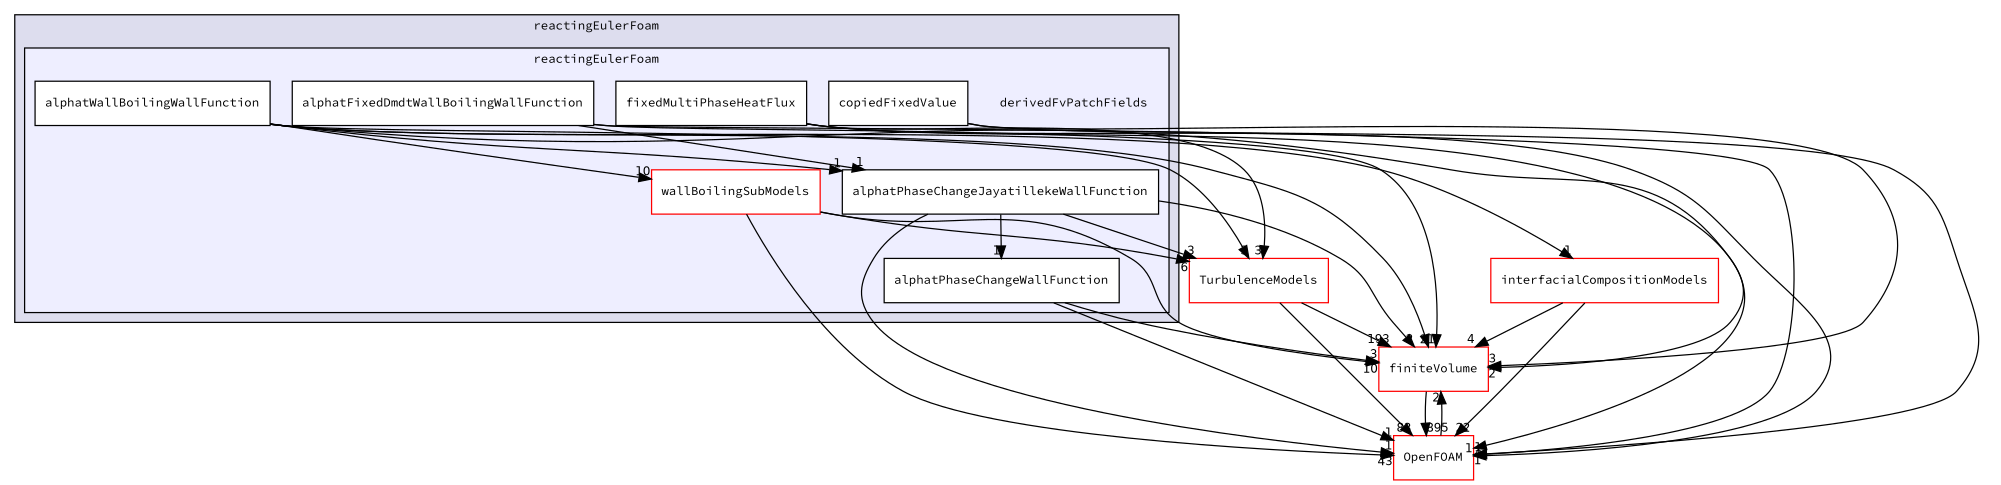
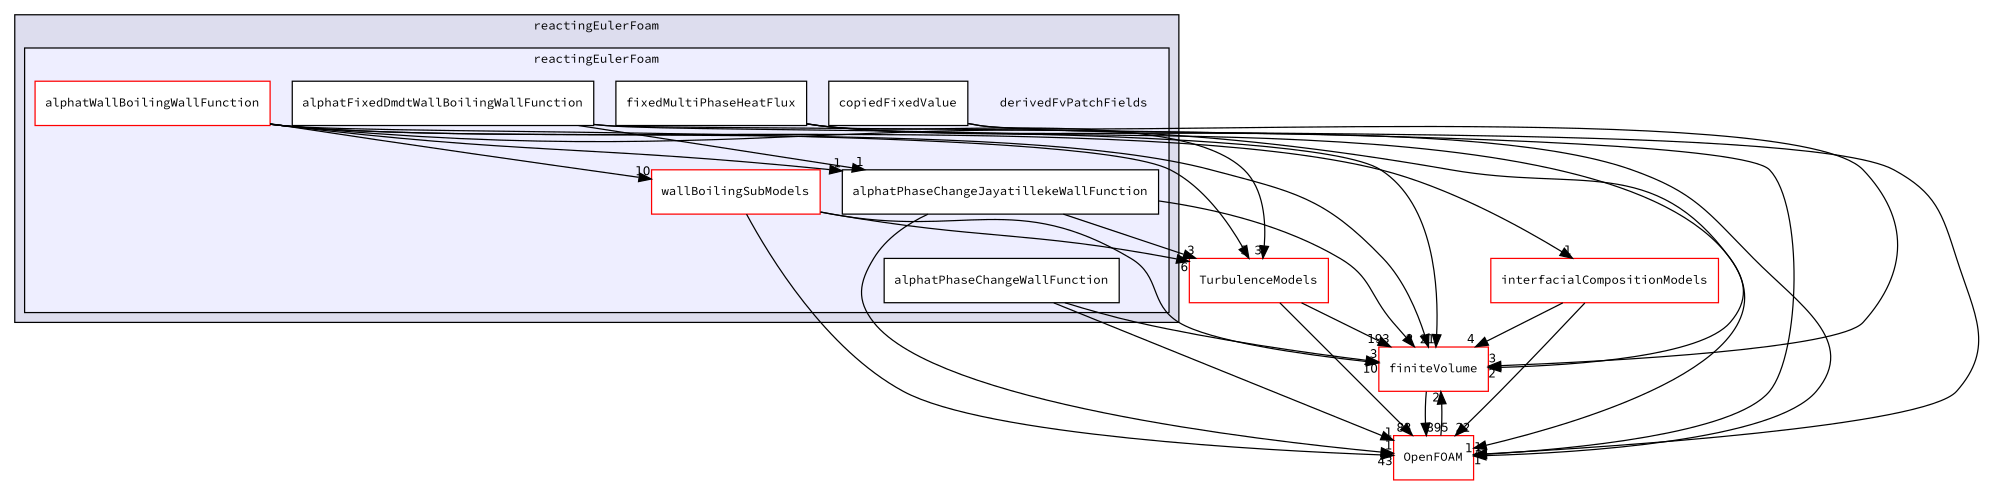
(153, 103) -> (153, 103)
(1001, 228) -> none
